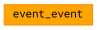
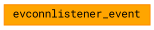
(48, 15) -> (77, 15)
